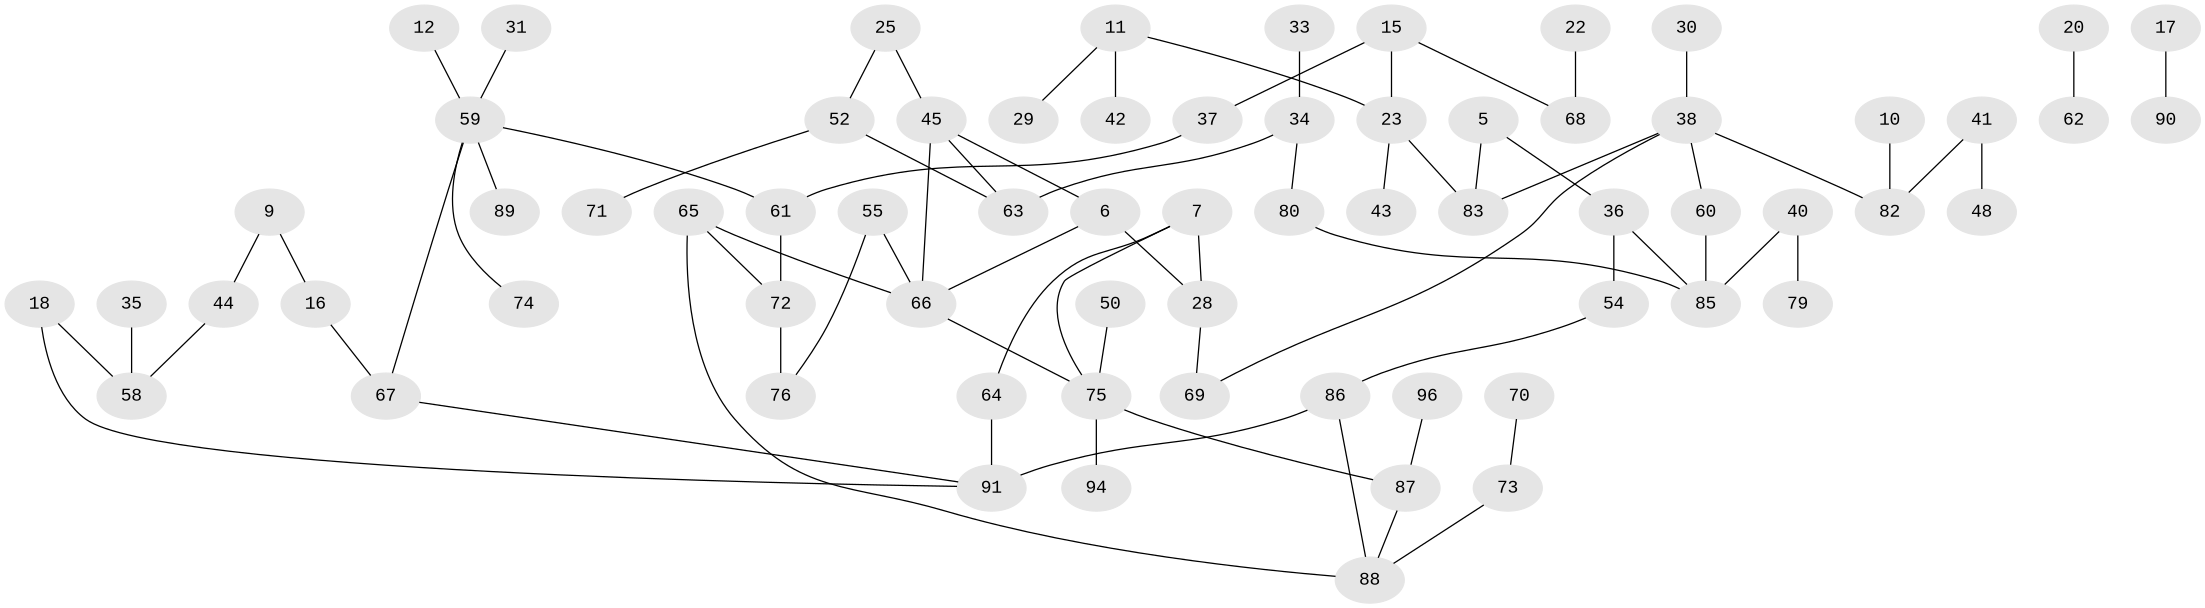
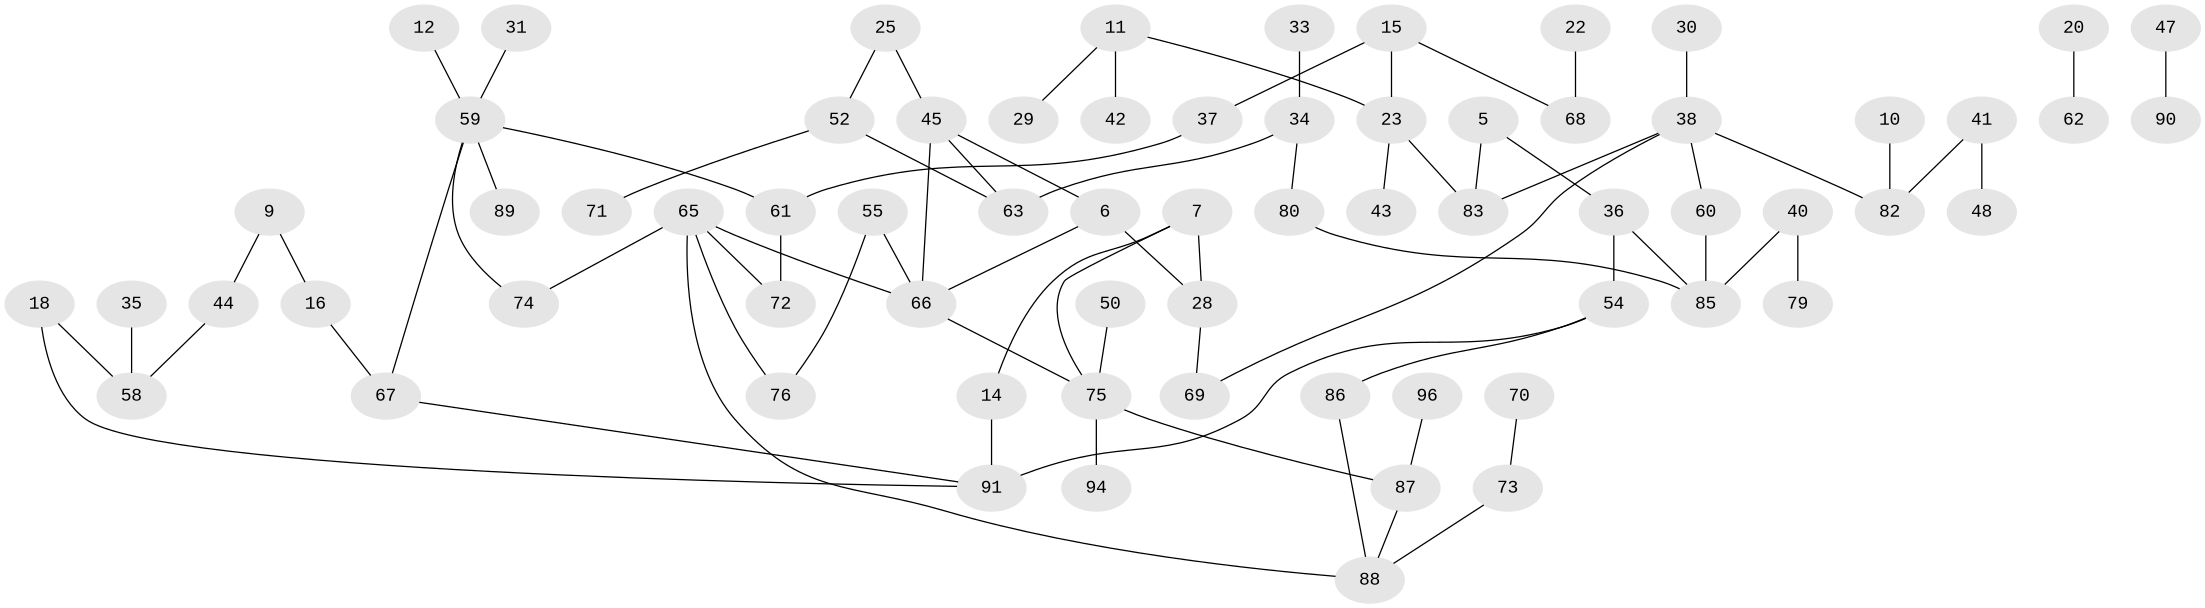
(2166, 28) -> (2166, 28)
none -> (606, 258)
(781, 350) -> (725, 308)
(992, 396) -> (992, 396)
(1164, 443) -> (1293, 372)
